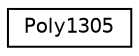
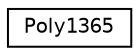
(70, 28) -> (70, 28)
